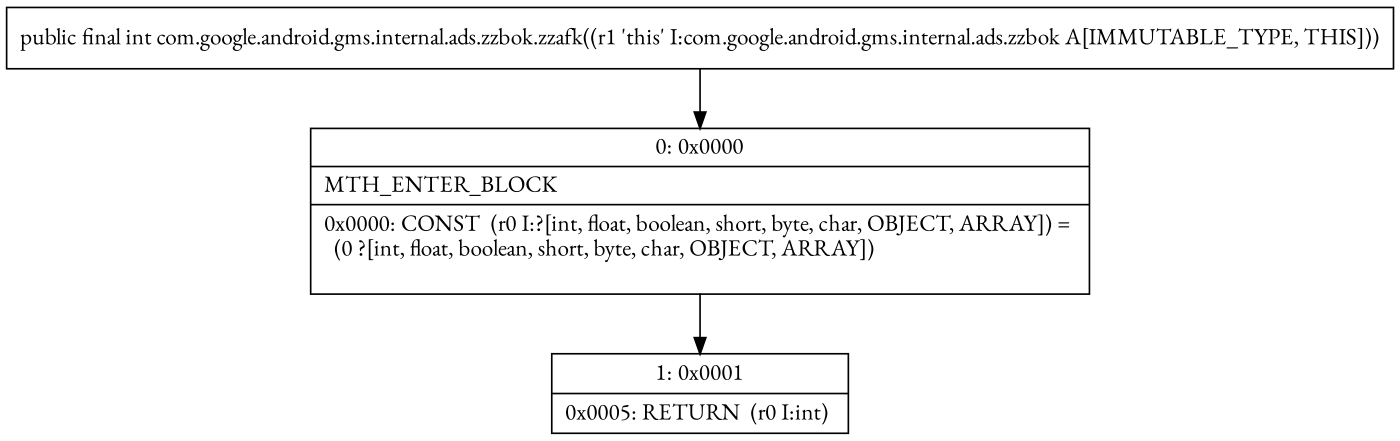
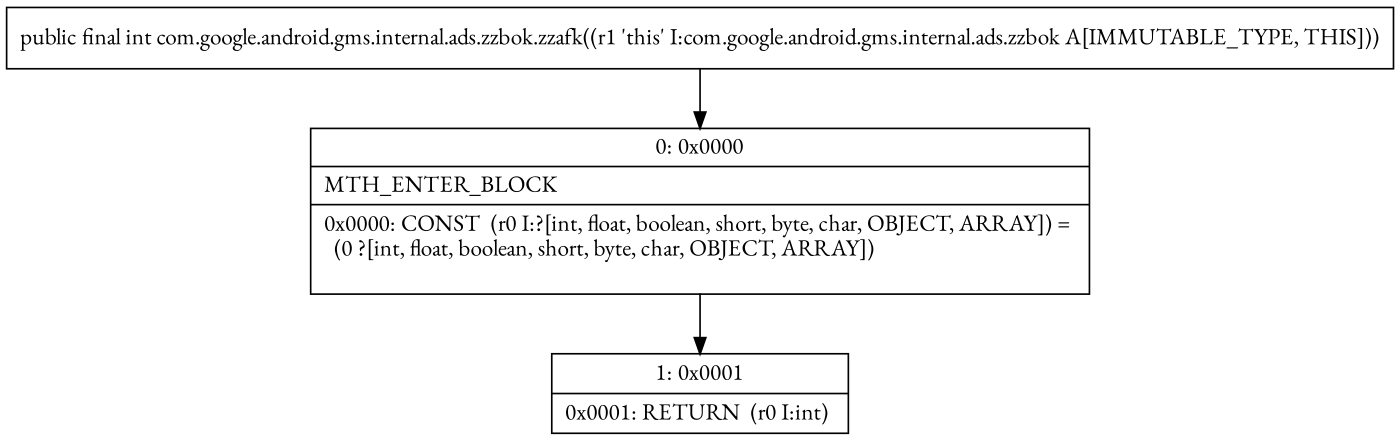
(700, 413) -> (700, 413)
